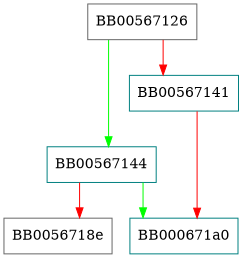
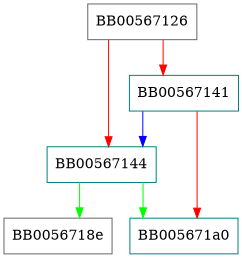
(109, 88) -> (109, 88)
none -> (143, 124)
(80, 195) -> (80, 195)
(184, 236) -> (184, 236)
